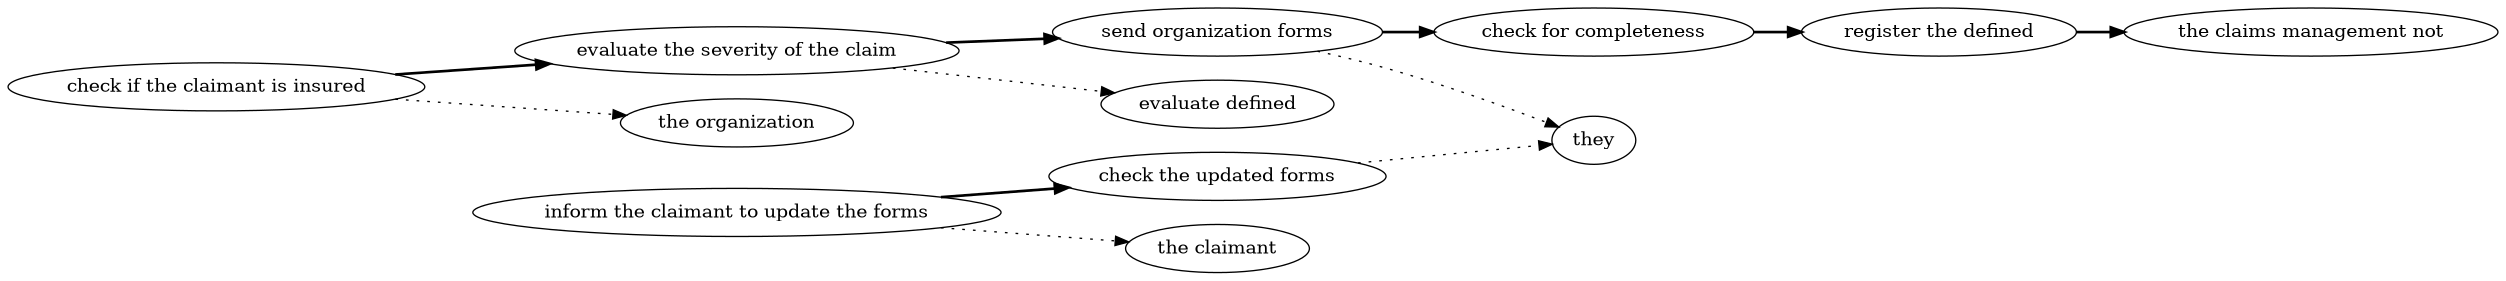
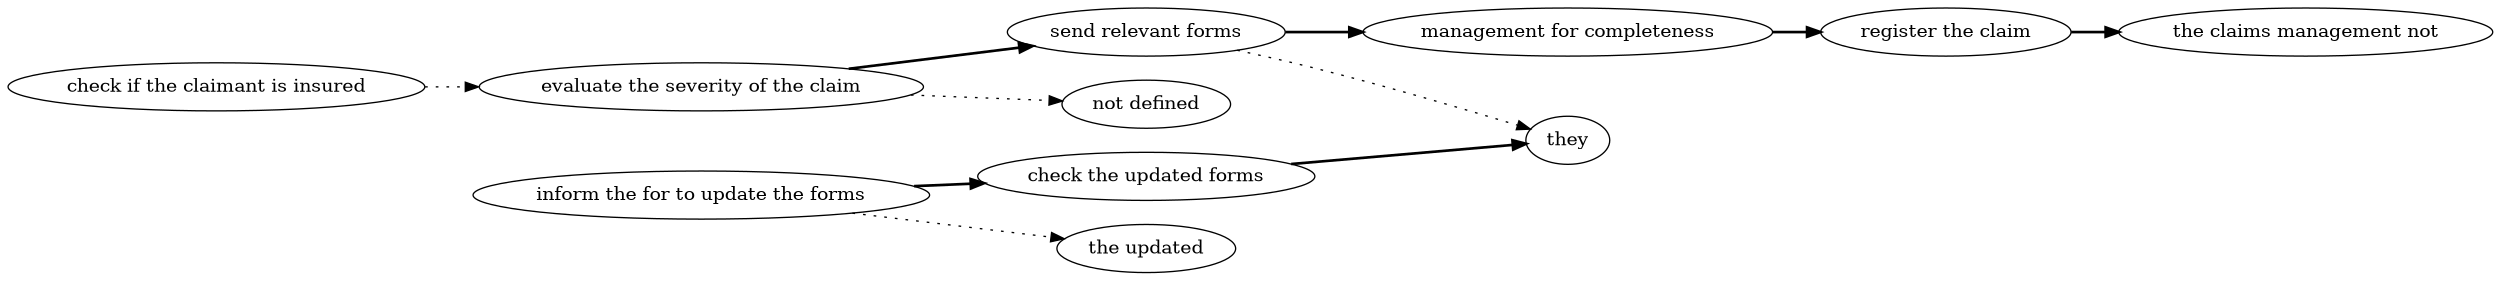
(1218, 32) -> (1146, 32)
(1594, 32) -> (1568, 32)
(1939, 32) -> (1946, 32)
(466, 70) -> (445, 87)
(1218, 104) -> (1146, 104)
(737, 123) -> none
(1448, 154) -> (1402, 154)
(737, 212) -> (701, 195)
(1218, 249) -> (1146, 249)
